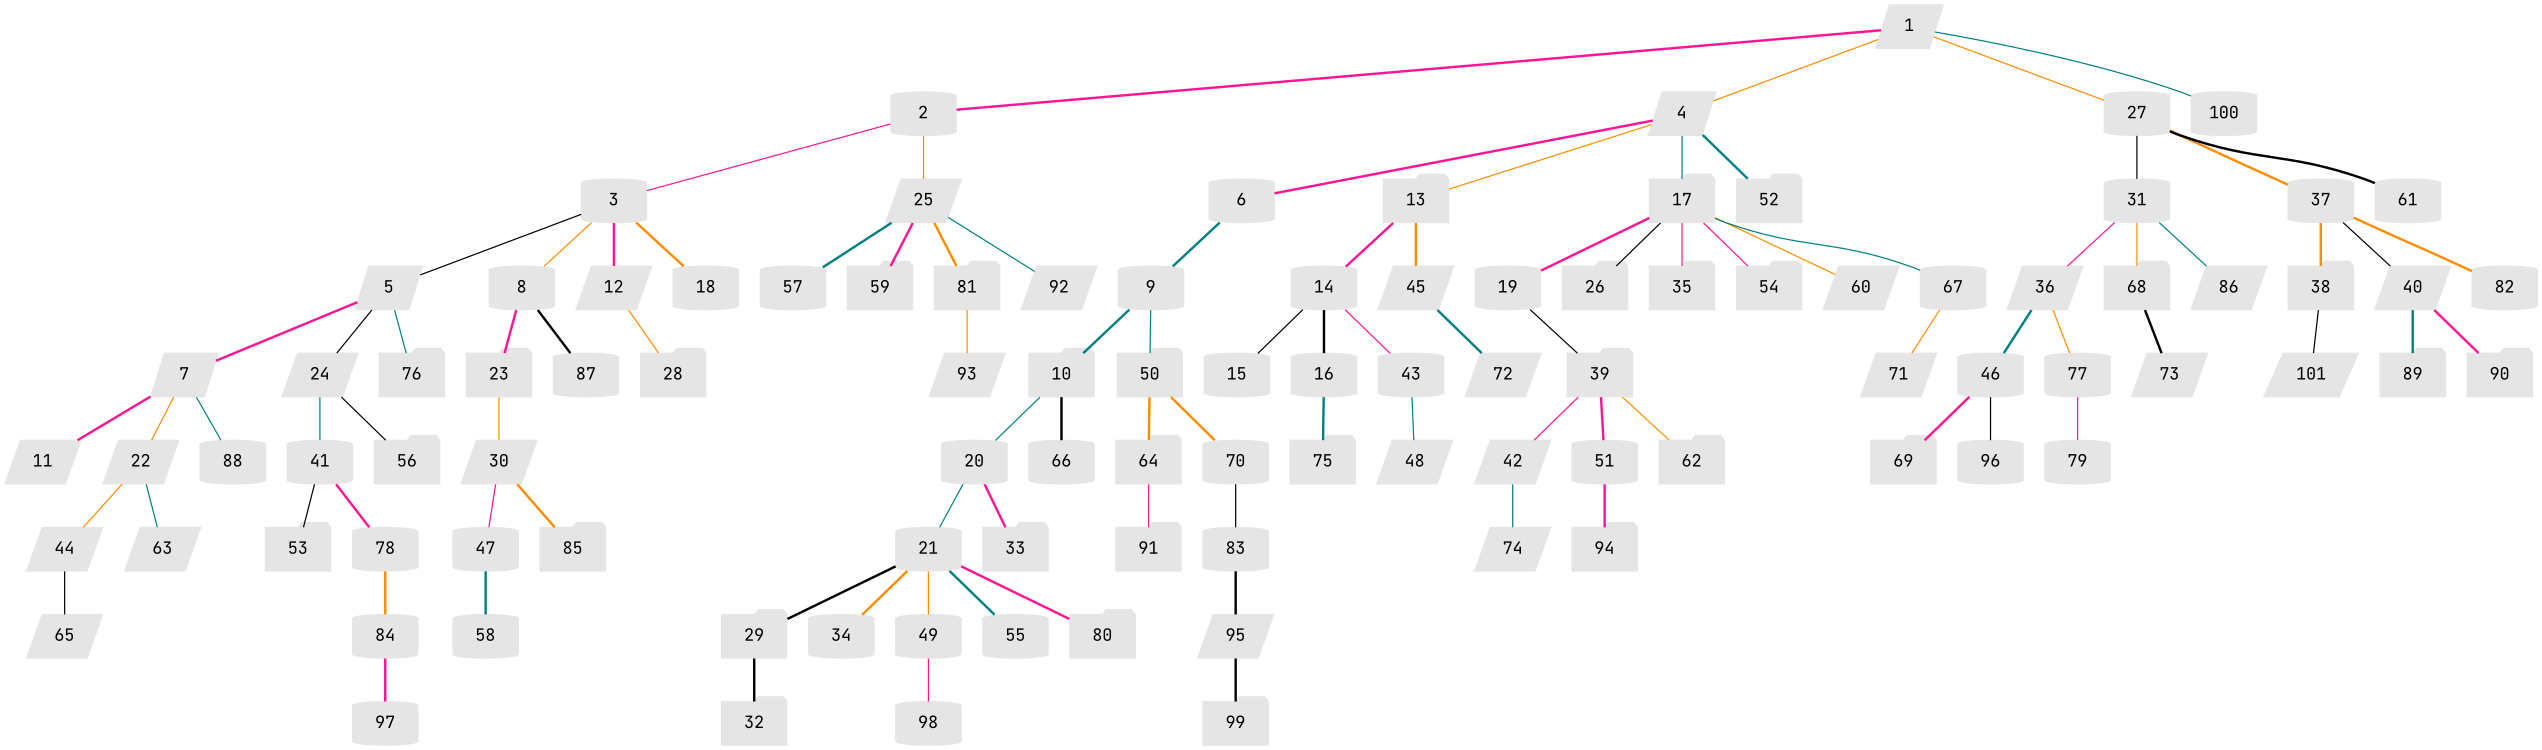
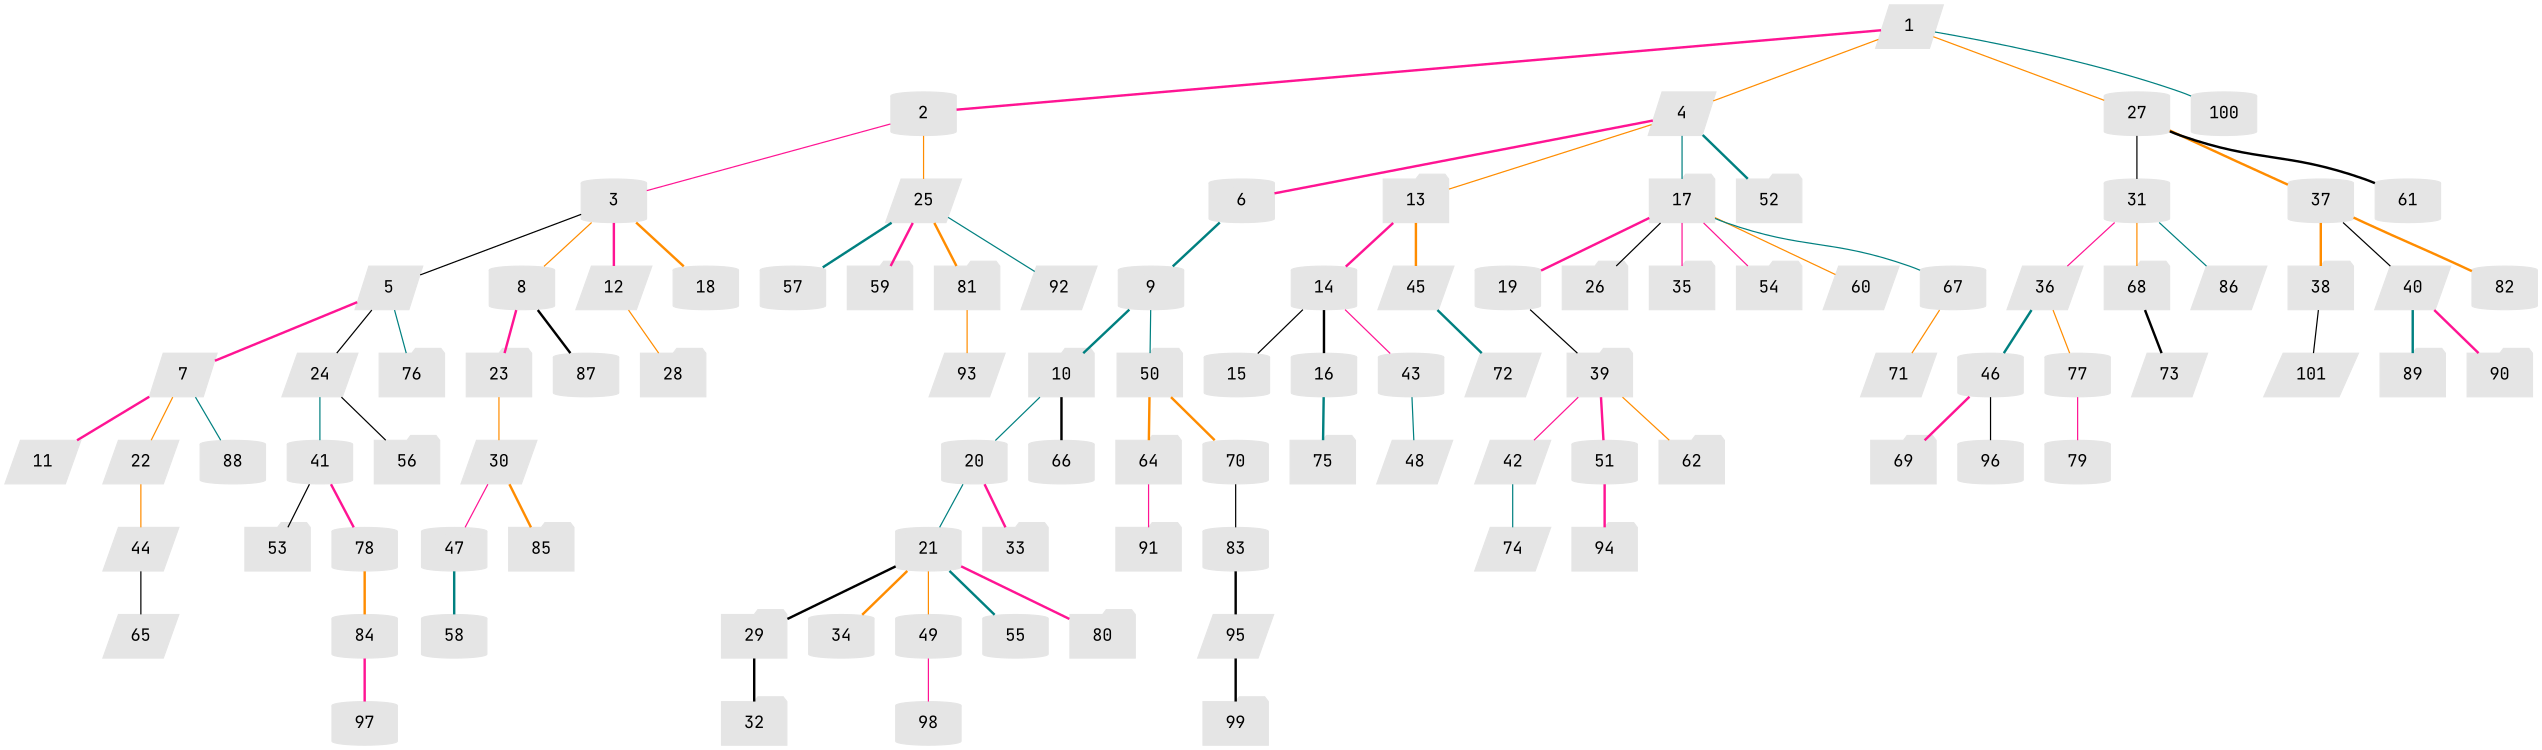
(163, 549) -> none
